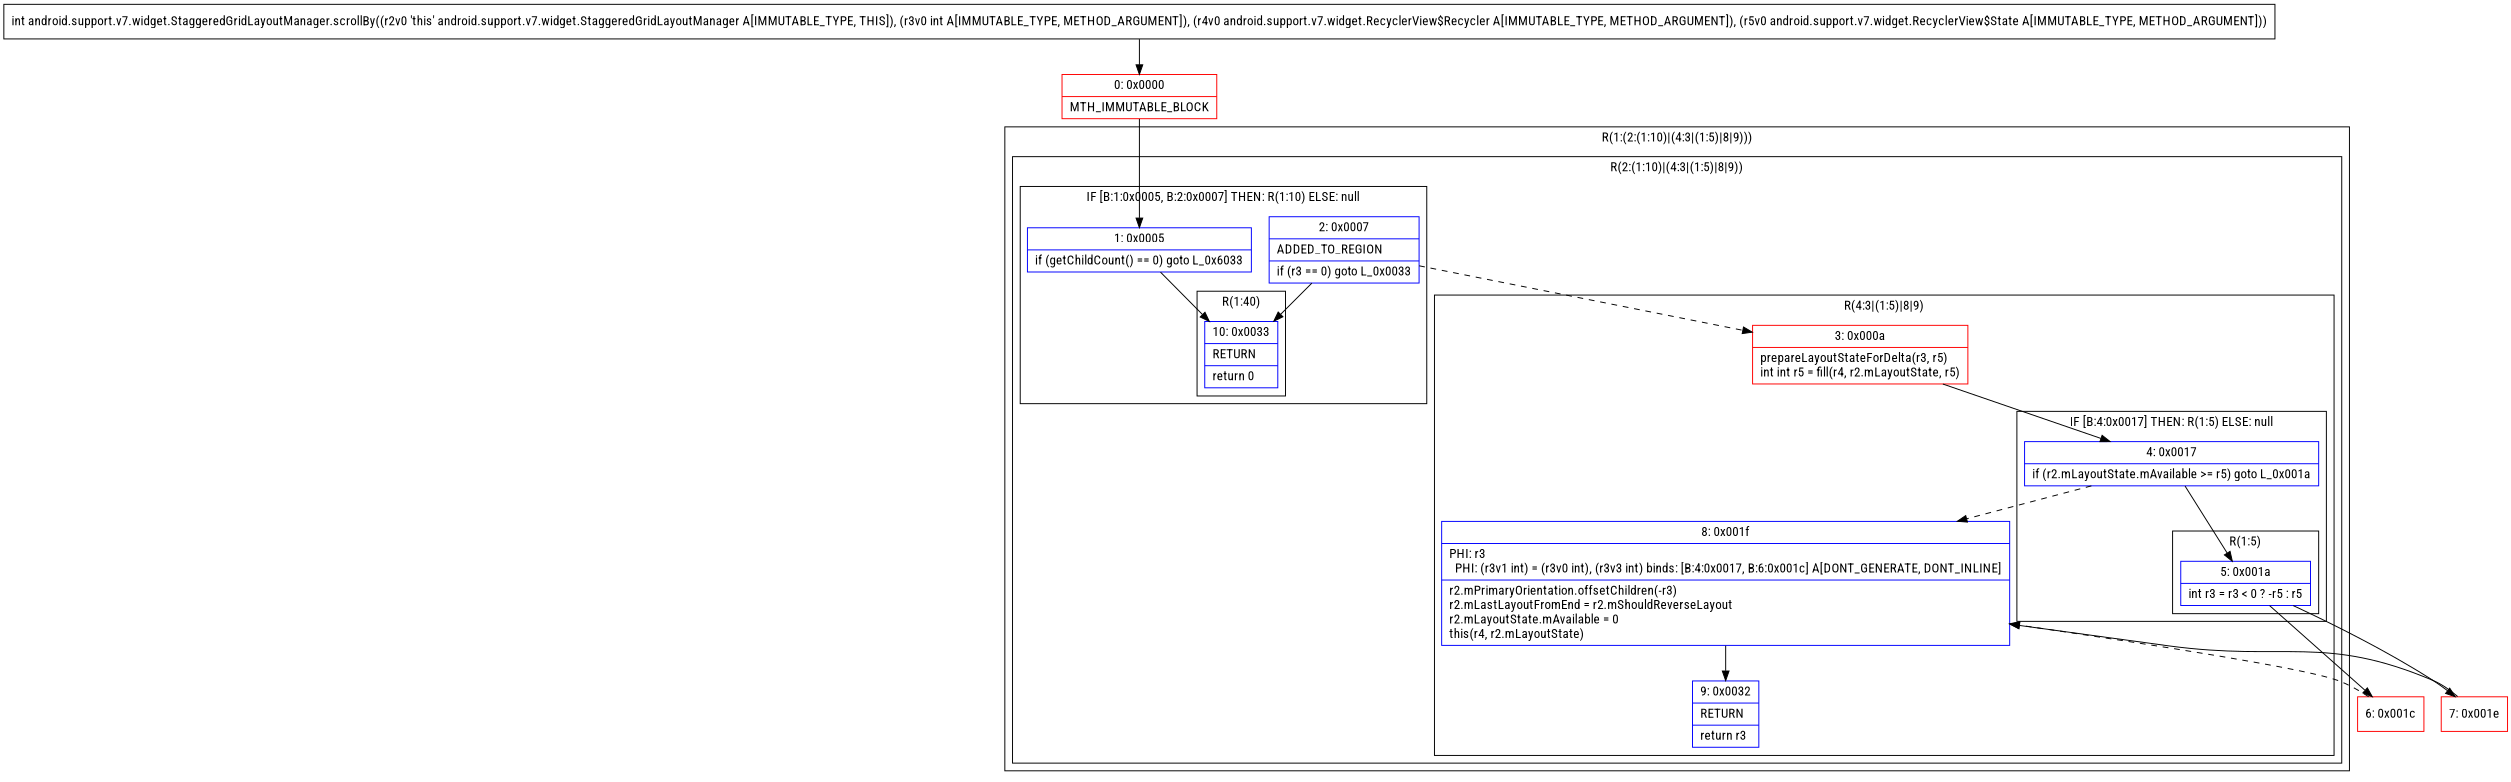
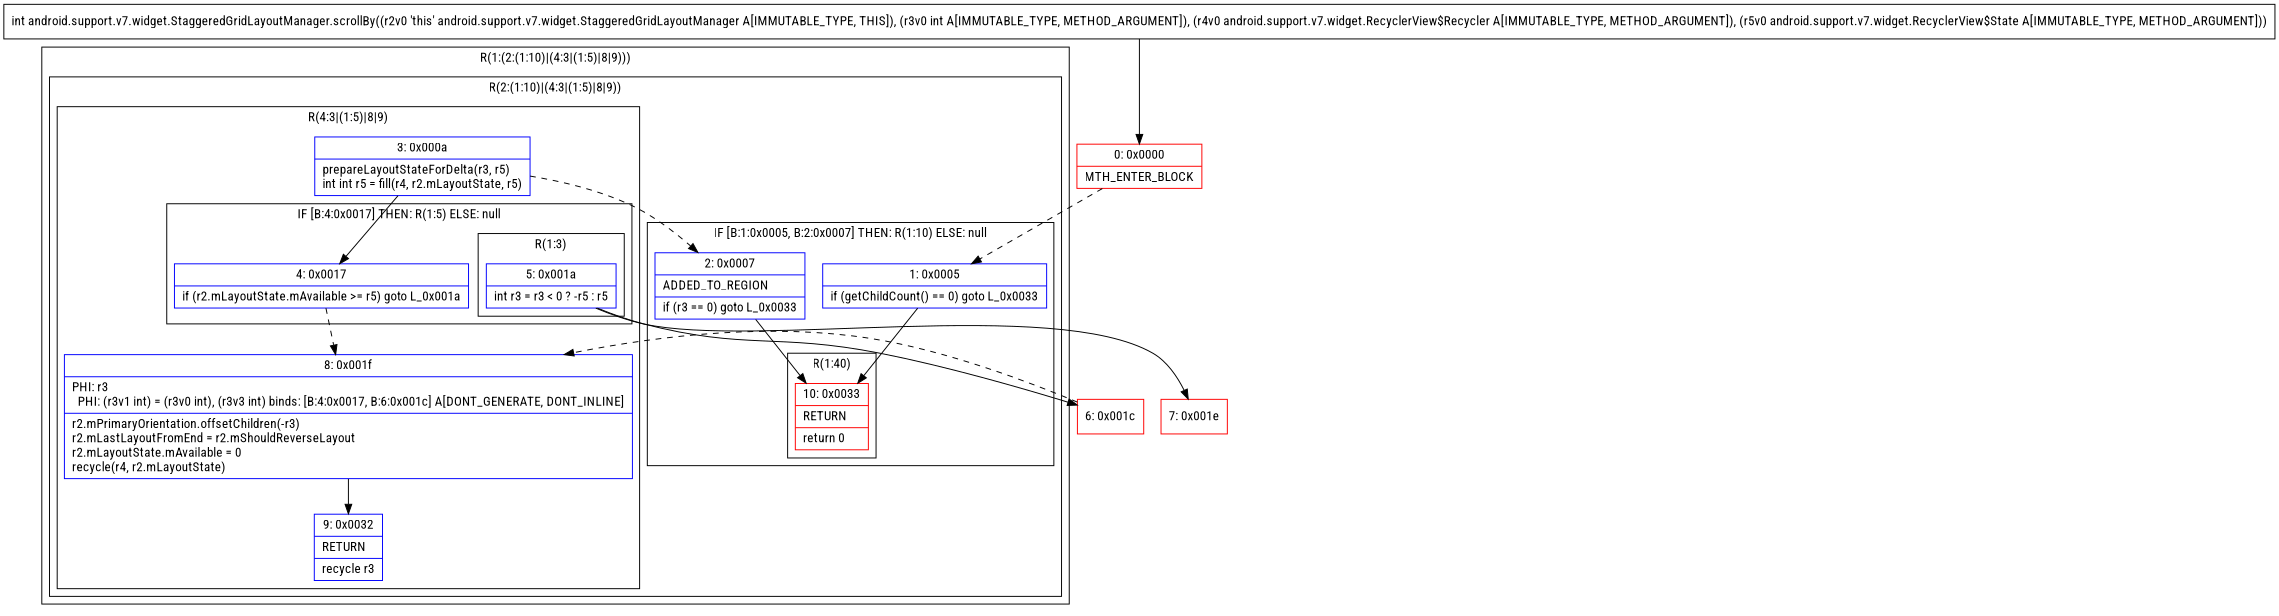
(1139, 107) -> (1139, 177)
(1139, 168) -> (1032, 229)
(1139, 260) -> (935, 297)
(1597, 301) -> (612, 197)
(1241, 355) -> (832, 417)
(1860, 355) -> (422, 166)
(2206, 520) -> none
(2246, 542) -> (551, 245)
(1517, 634) -> (149, 467)
(2242, 651) -> none
(1724, 736) -> (348, 569)
